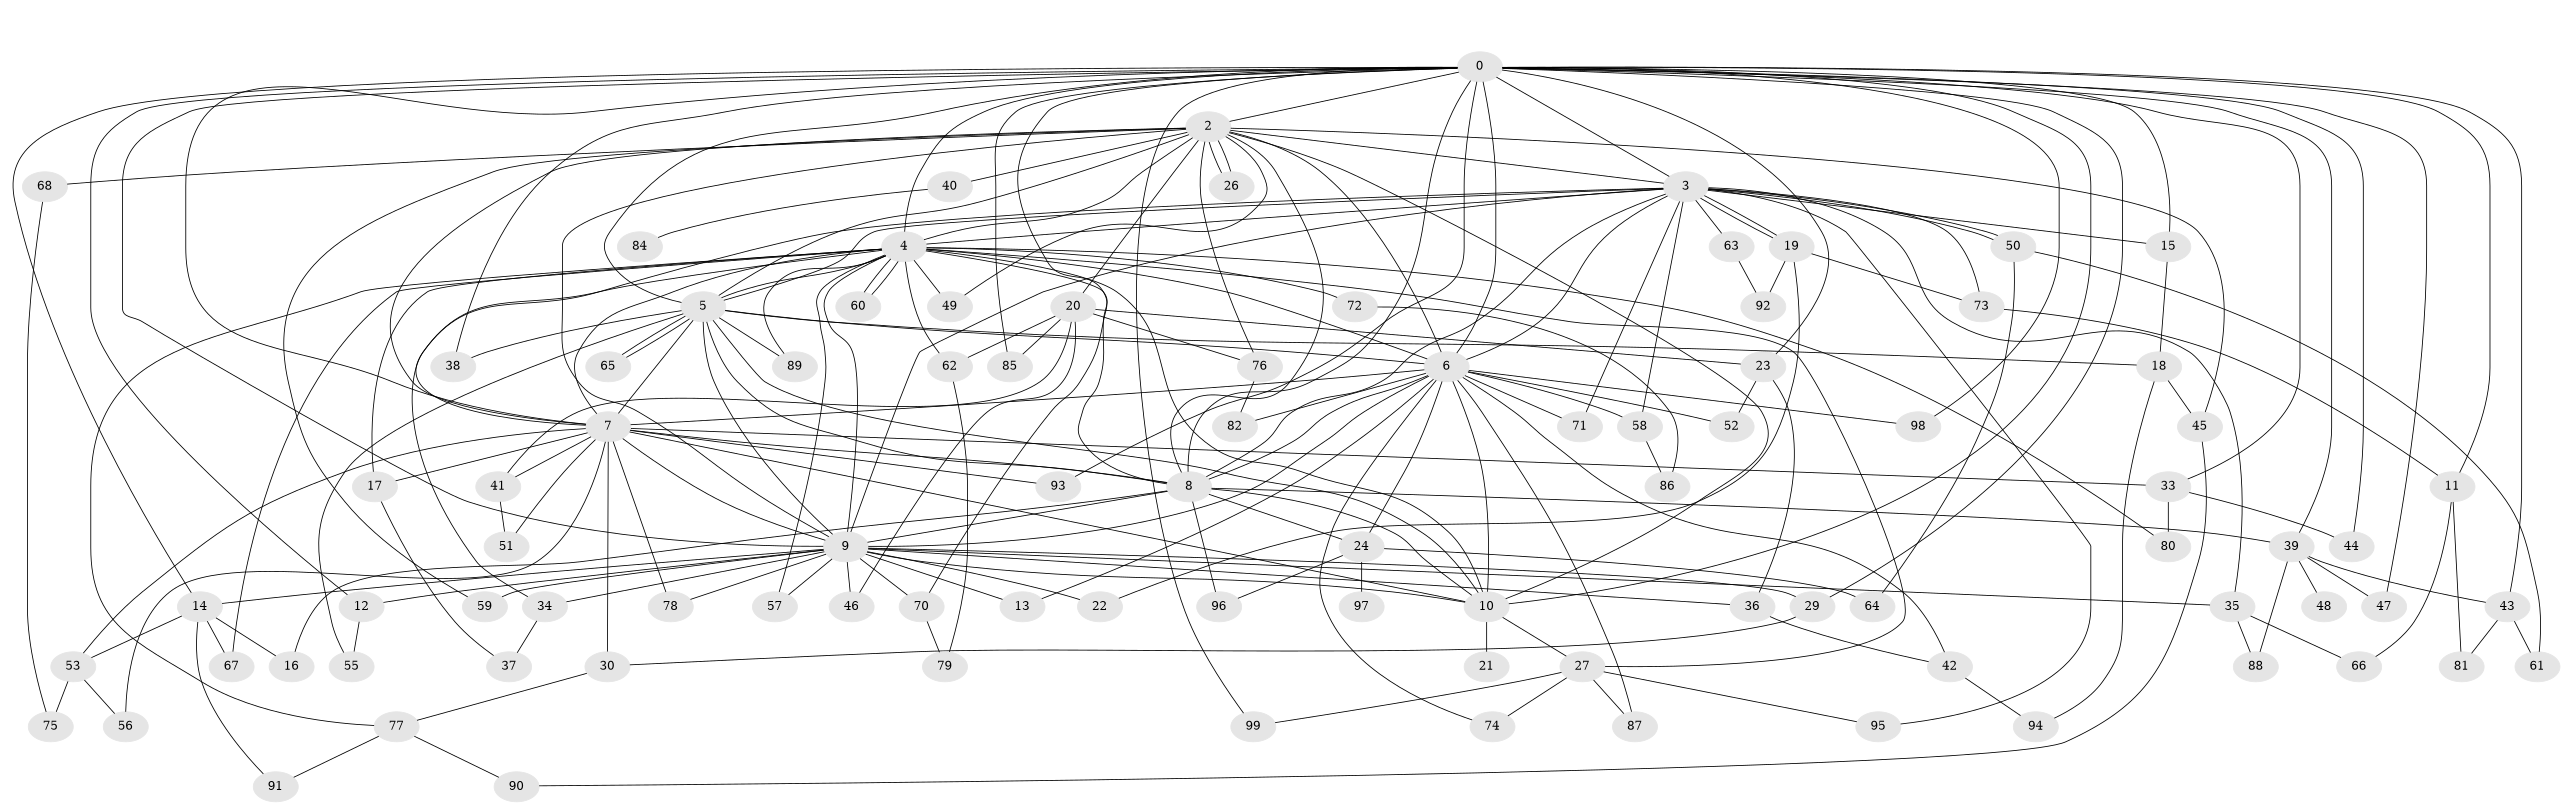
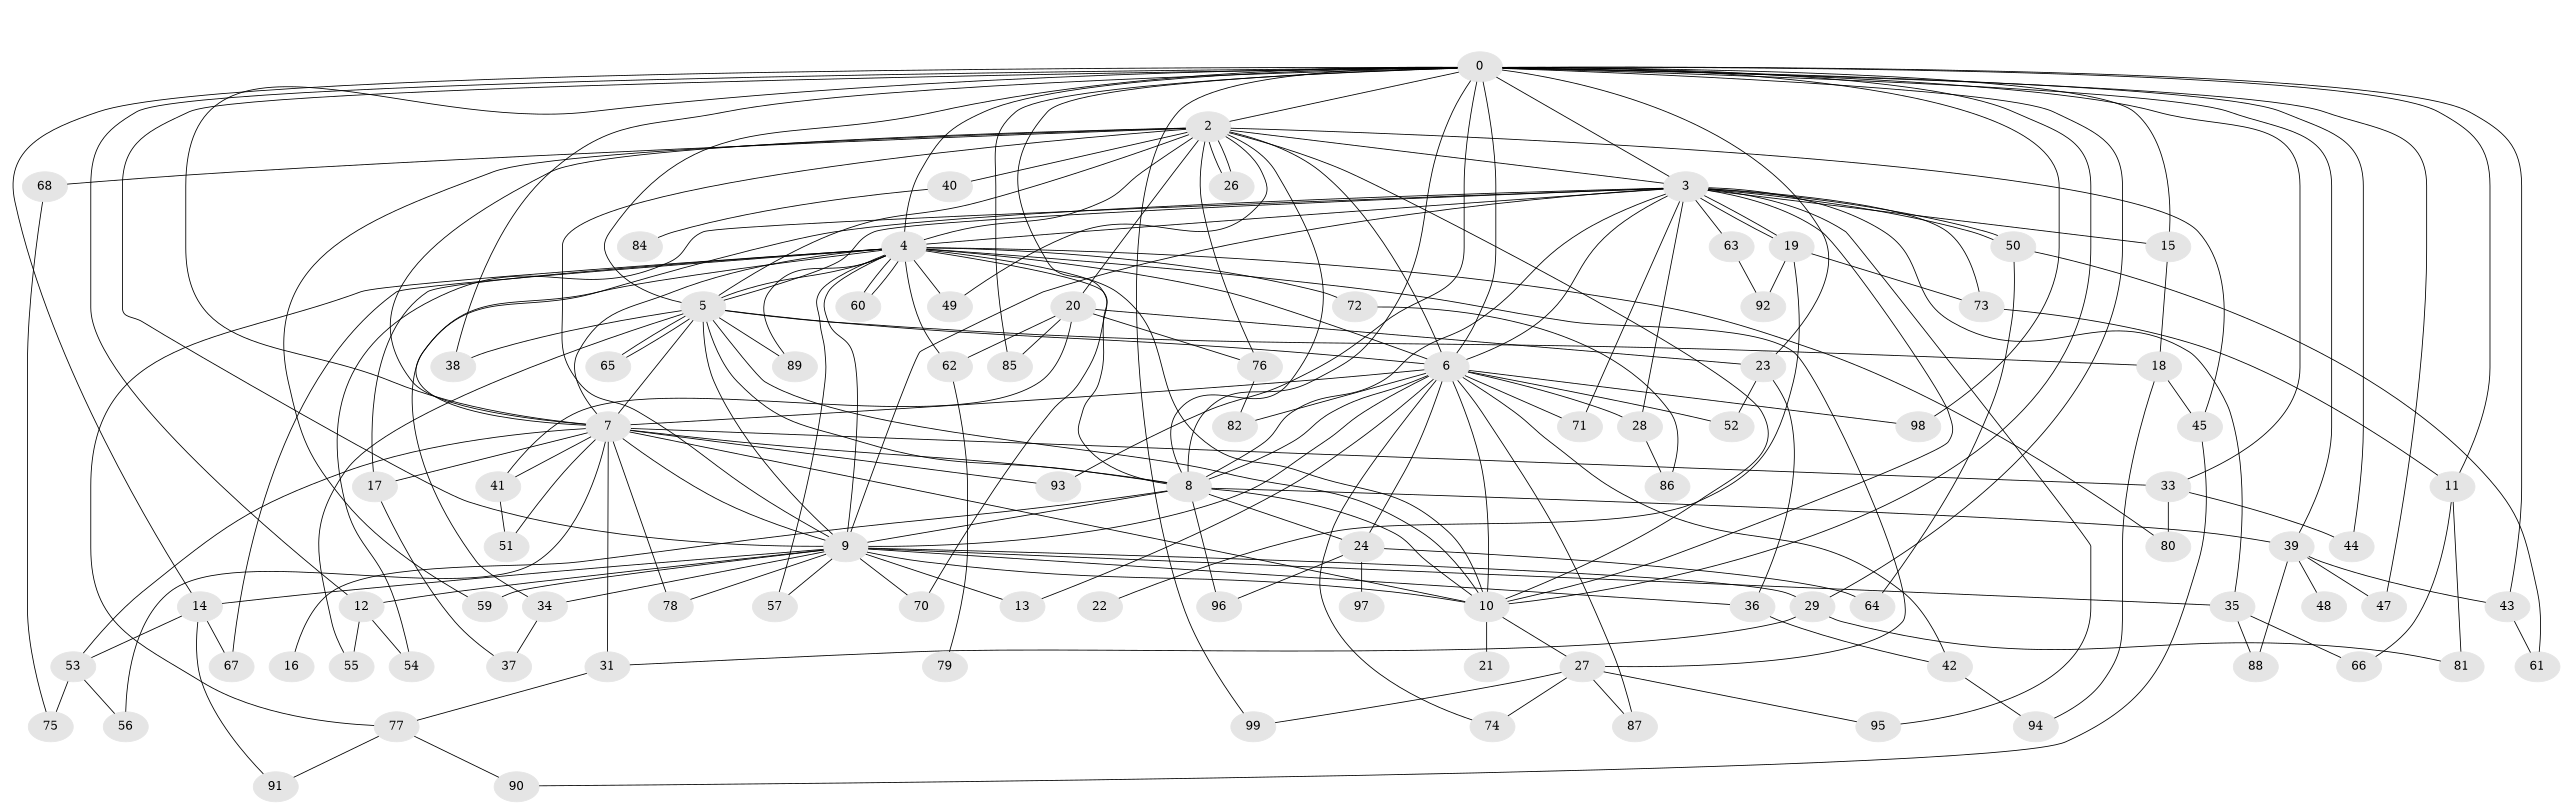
(1640, 427) -> (1640, 427)
none -> (1906, 464)
(974, 573) -> none
(852, 607) -> none
(246, 637) -> none
(933, 637) -> none
(2485, 637) -> (2134, 647)
none -> (412, 667)
(607, 667) -> (607, 667)
